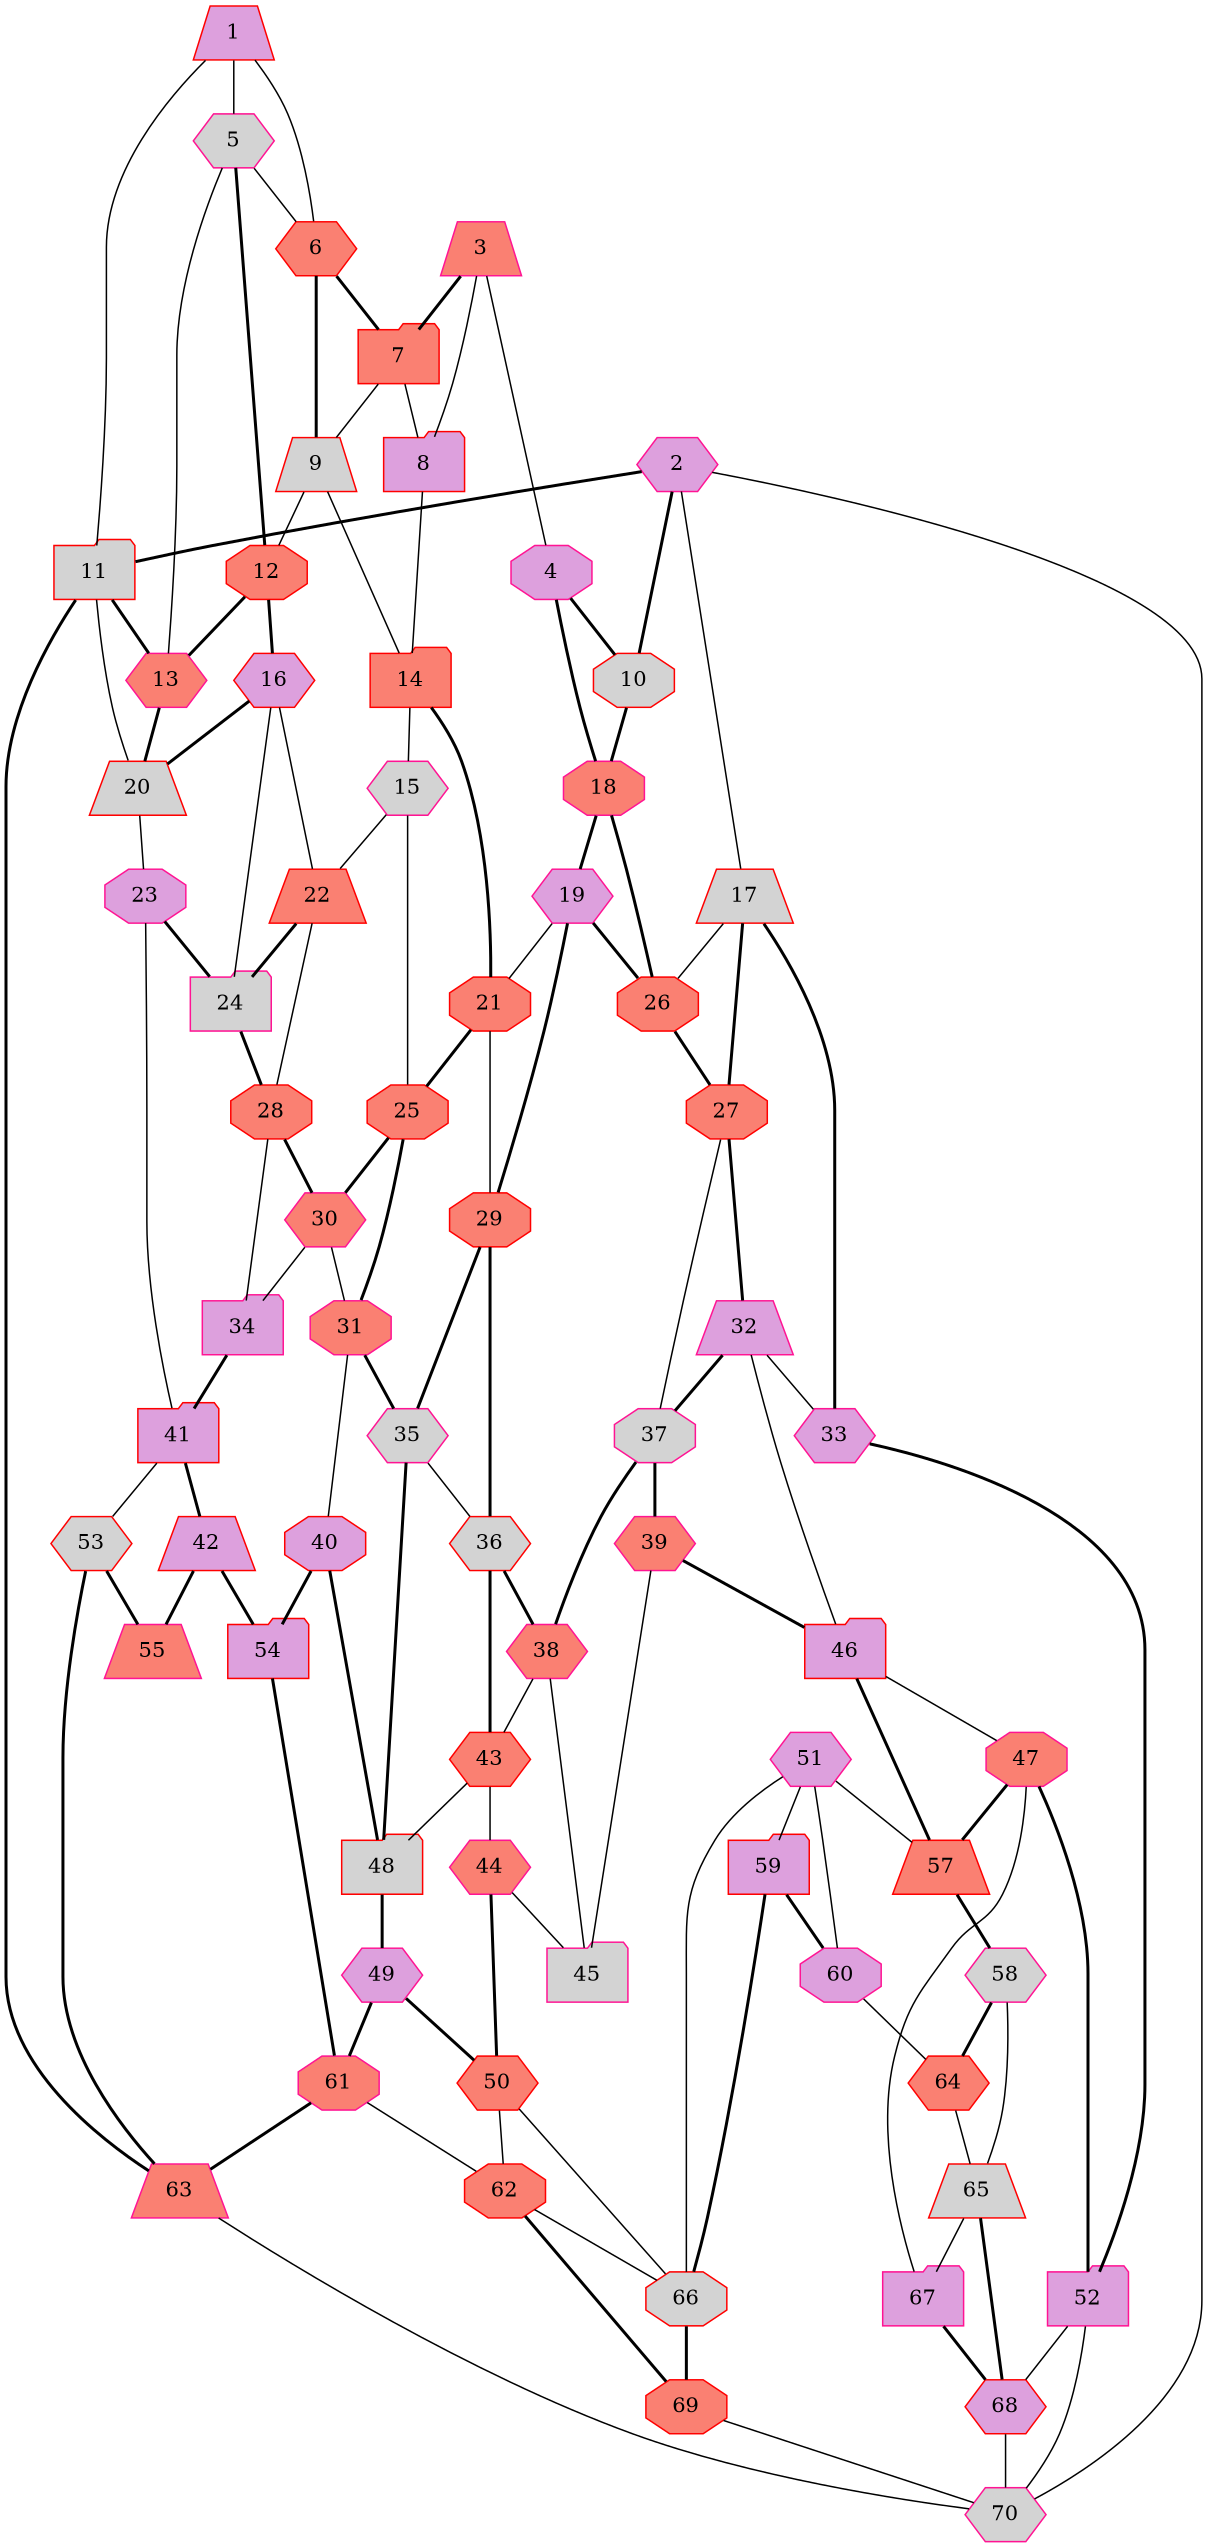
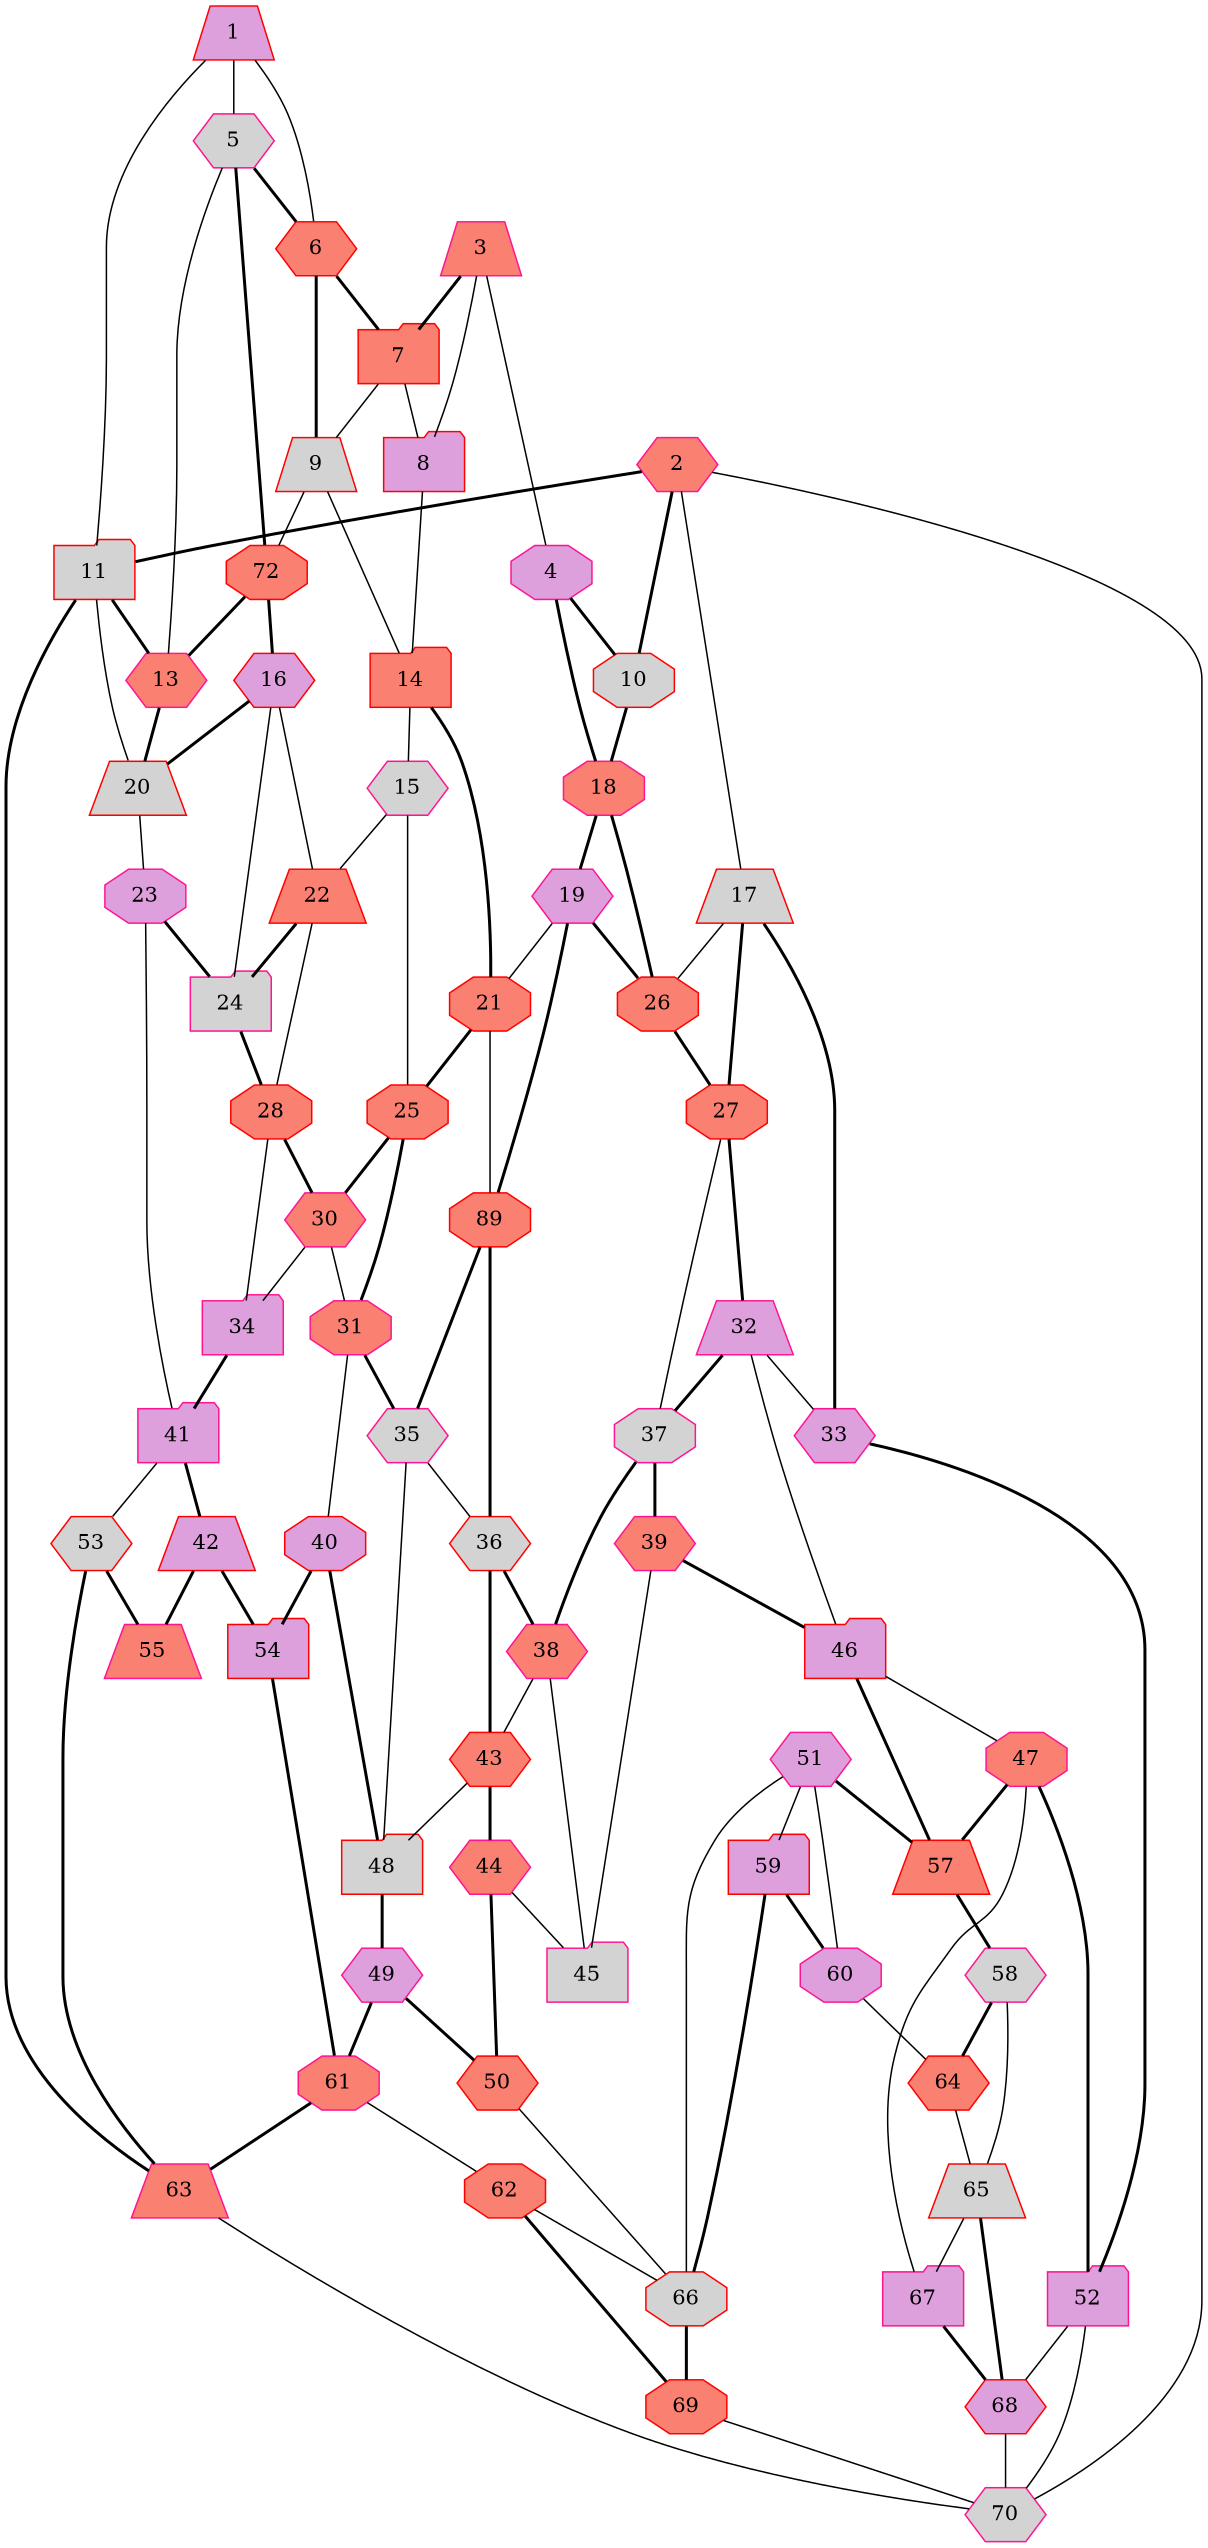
(275, 195) -> (275, 195)
(677, 465) -> (677, 465)
(267, 572) -> (267, 572)
(490, 1220) -> (490, 1220)
(178, 1436) -> (178, 1436)
(395, 1651) -> (395, 1651)
(874, 1812) -> (874, 1812)
(490, 1813) -> (490, 1813)
(501, 2137) -> none
